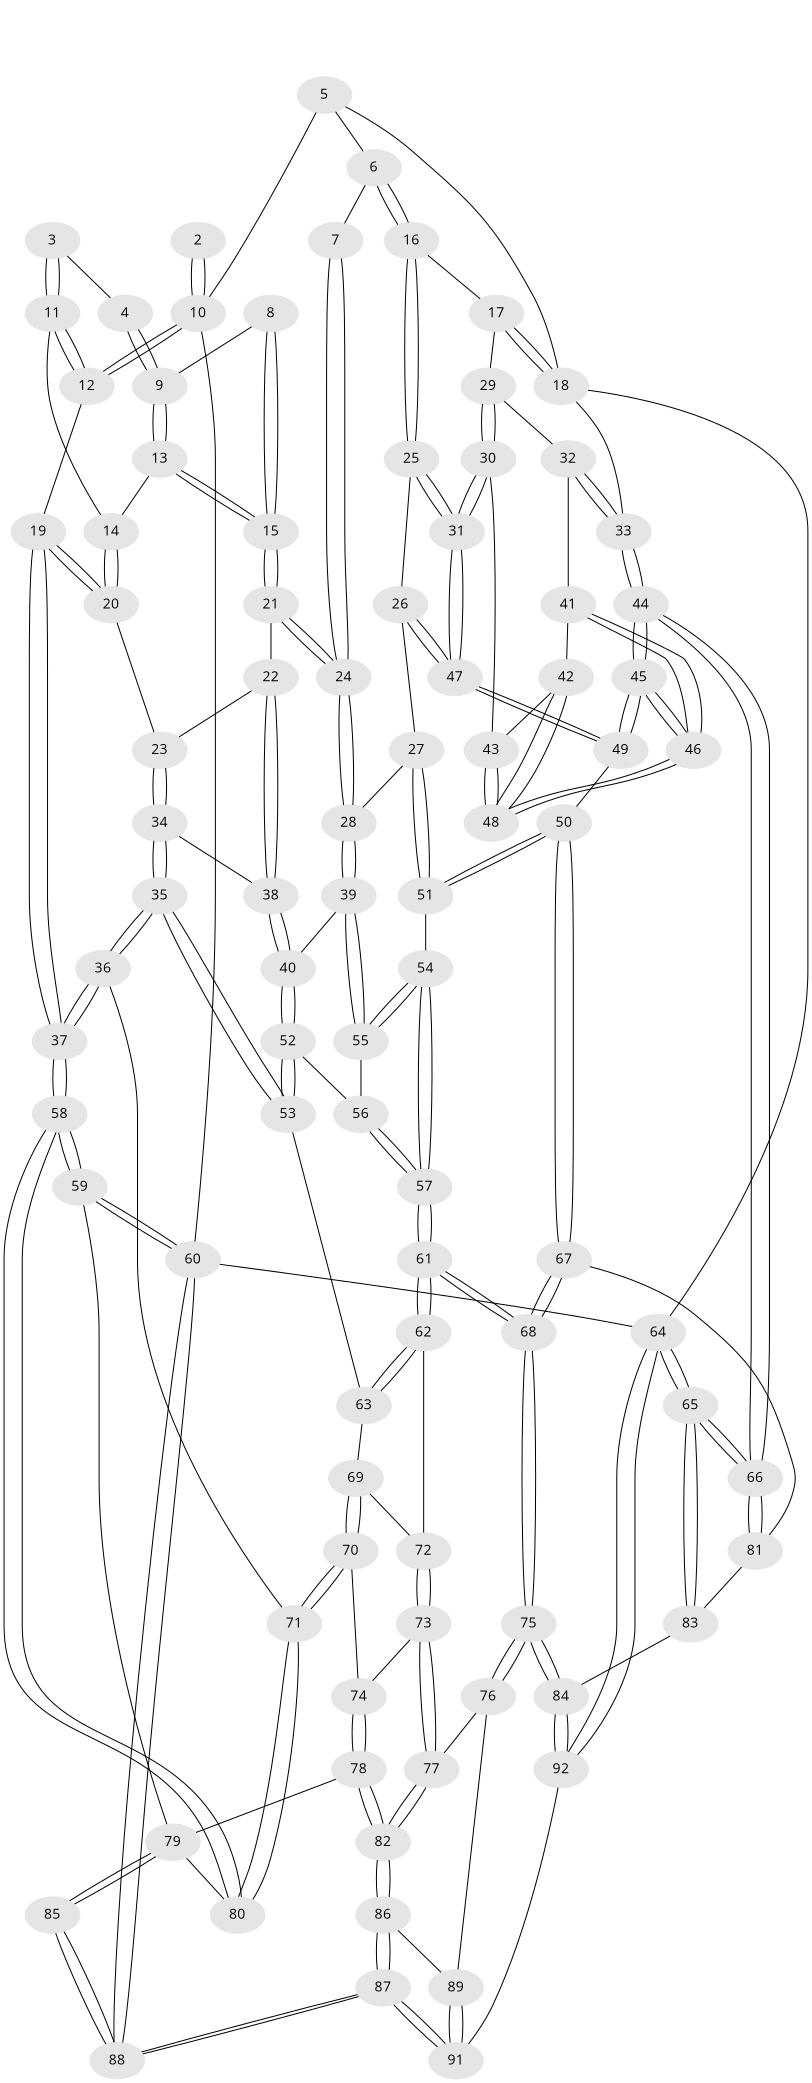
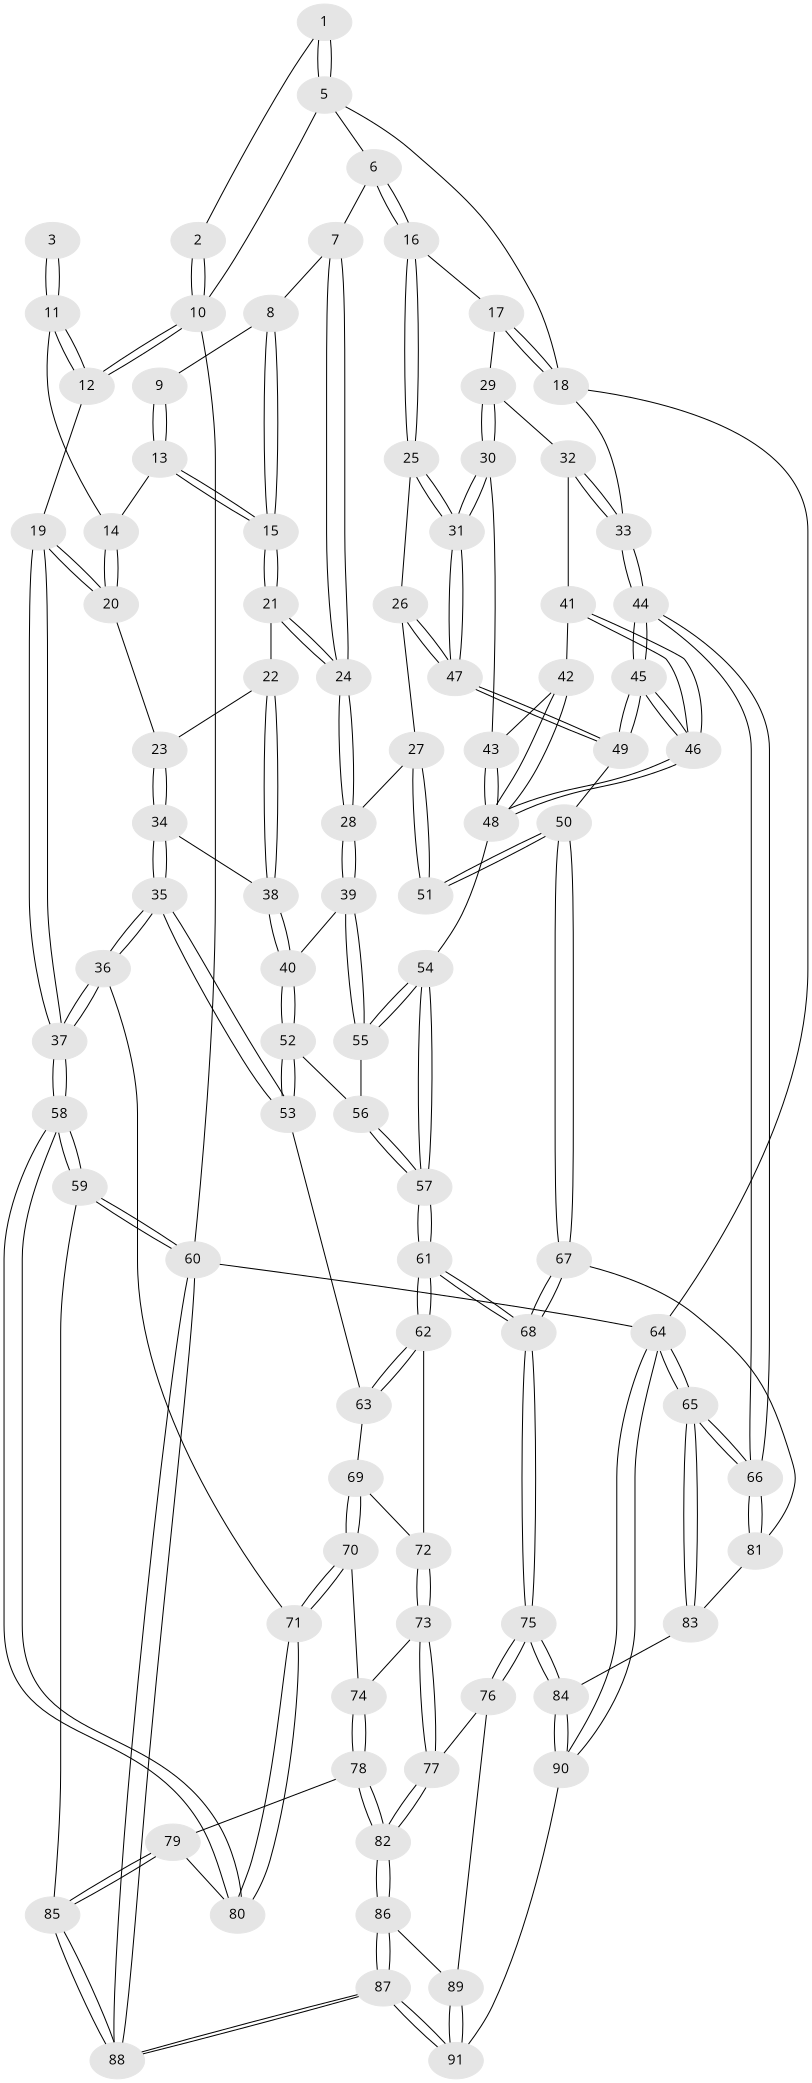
none -> (325, 22)
none -> (303, 277)
(125, 313) -> none
(426, 932) -> (469, 899)
(101, 1518) -> (61, 1551)
(561, 1769) -> (561, 1769)
